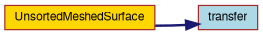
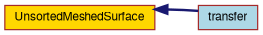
(171, 26) -> (183, 10)
